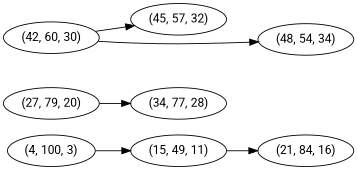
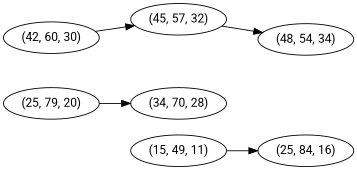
(174, 44) -> (238, 29)
(51, 103) -> (51, 103)
(179, 103) -> (179, 103)
(51, 151) -> none
(306, 151) -> (306, 151)
